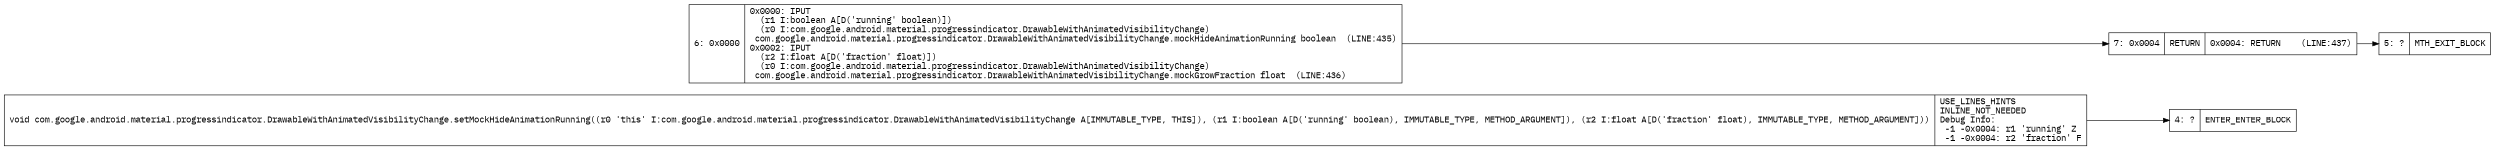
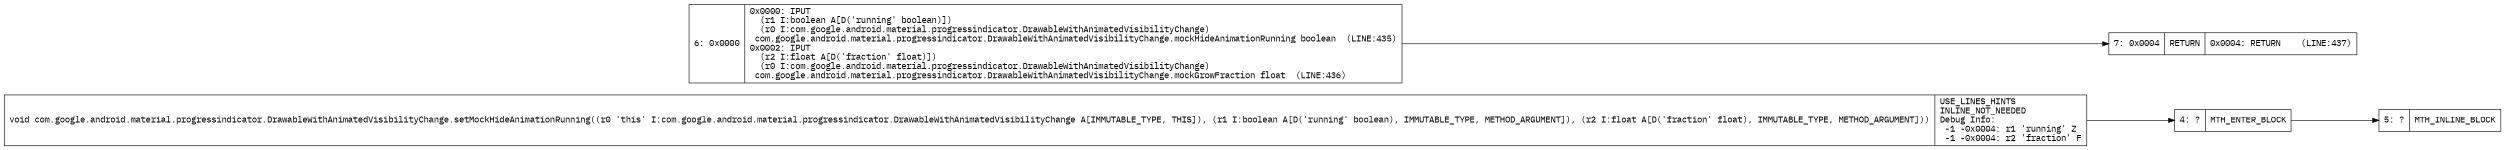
(2450, 43) -> (2455, 120)
(2365, 44) -> (2332, 120)
(2248, 120) -> (2248, 120)
